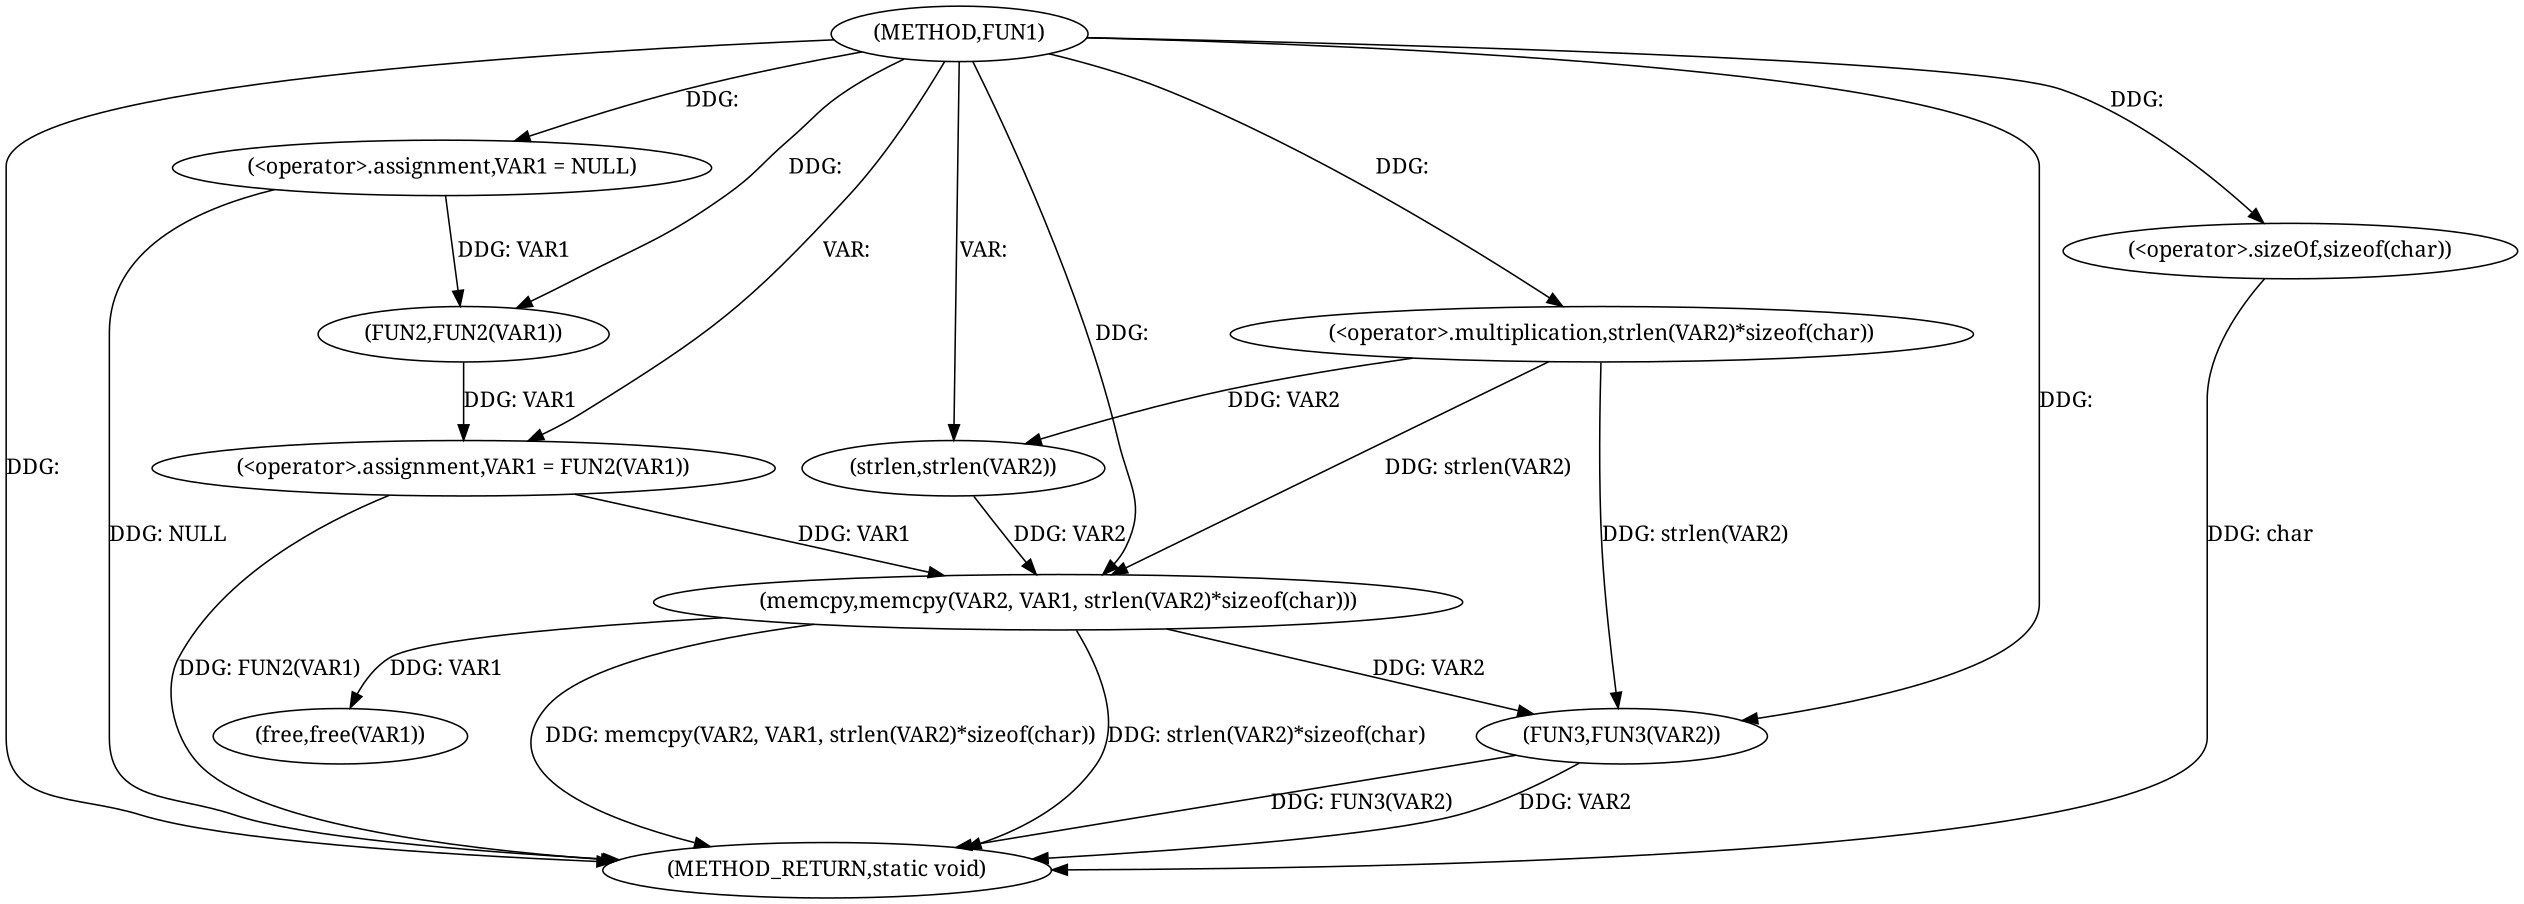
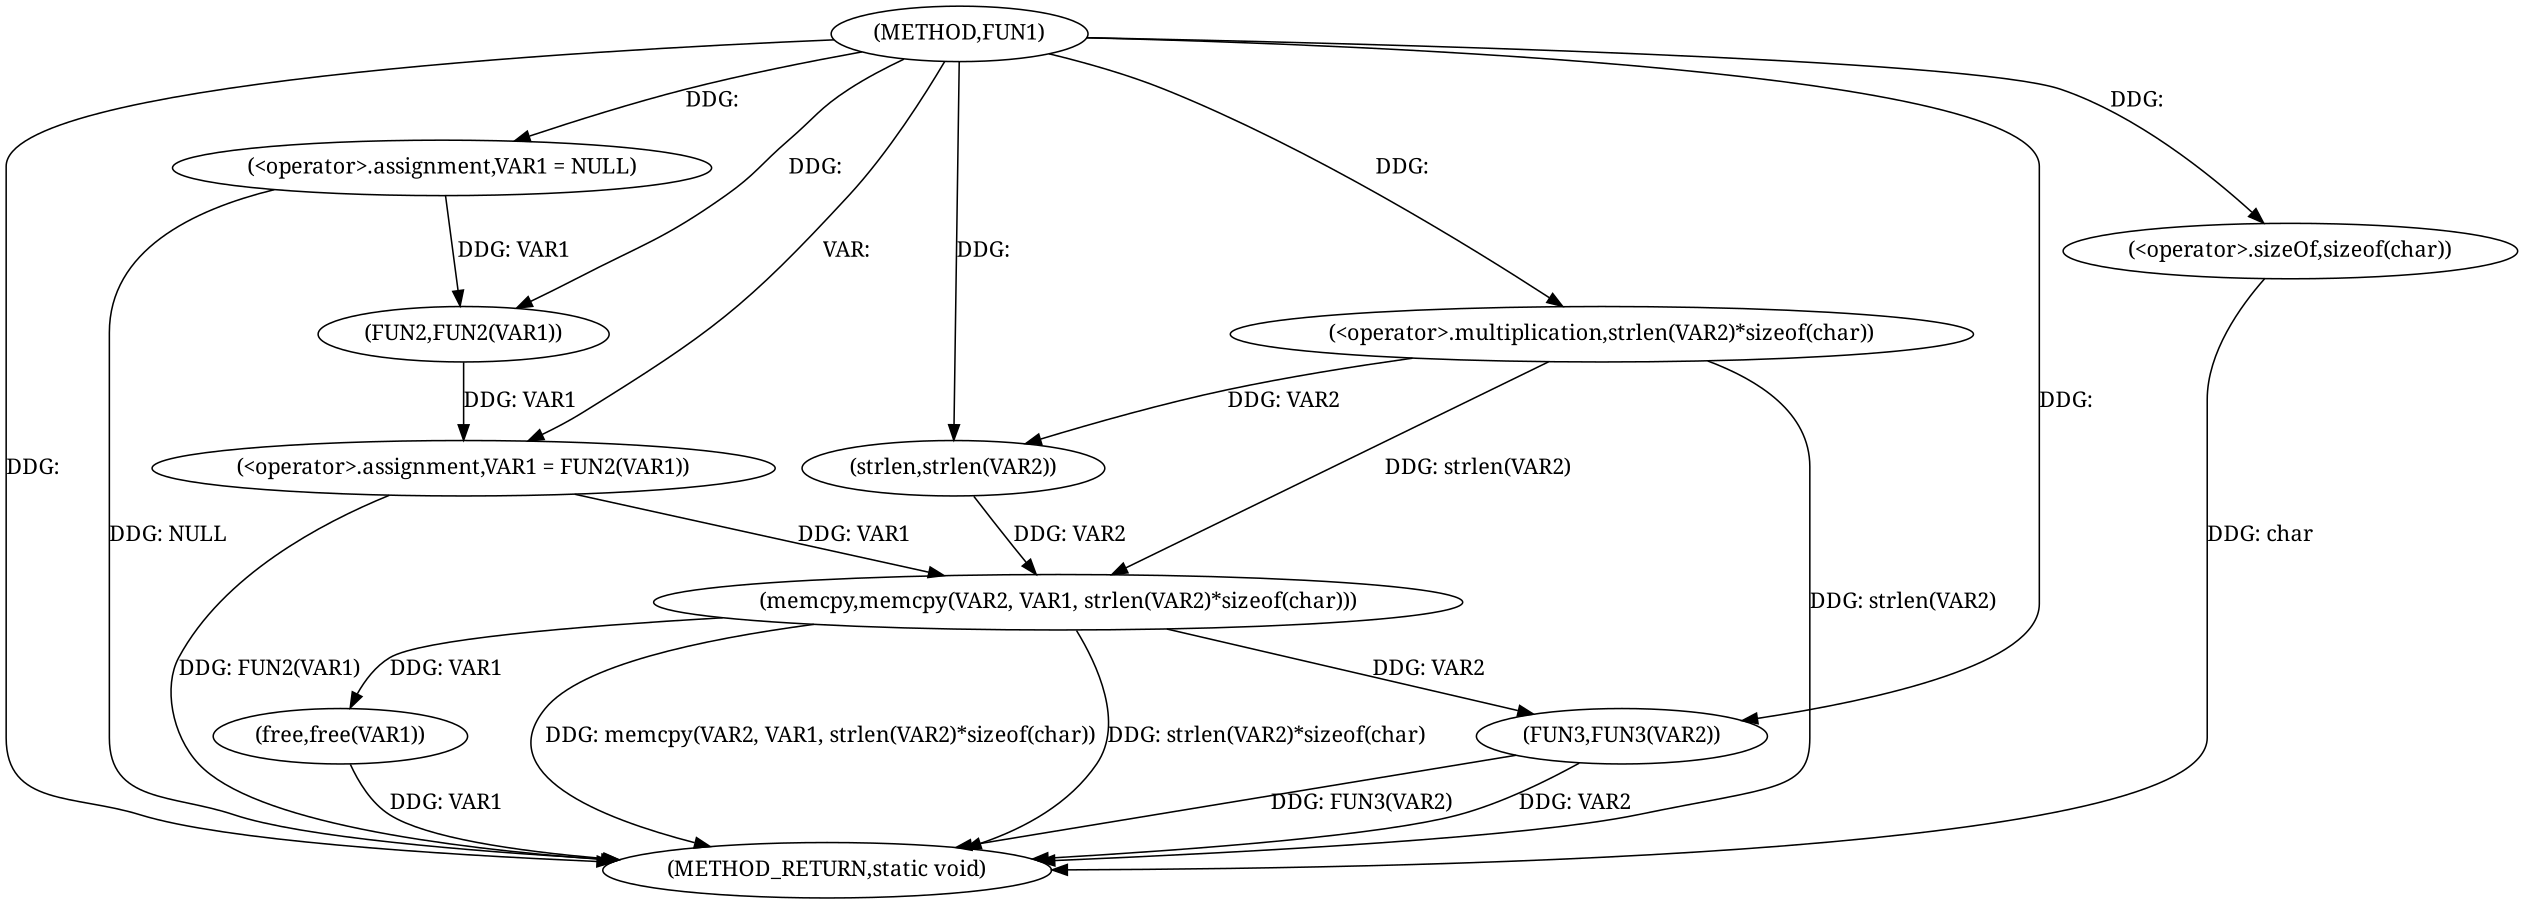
(987, 251) -> (987, 251)
(1078, 309) -> none
(1601, 528) -> (1661, 810)
none -> (428, 831)
